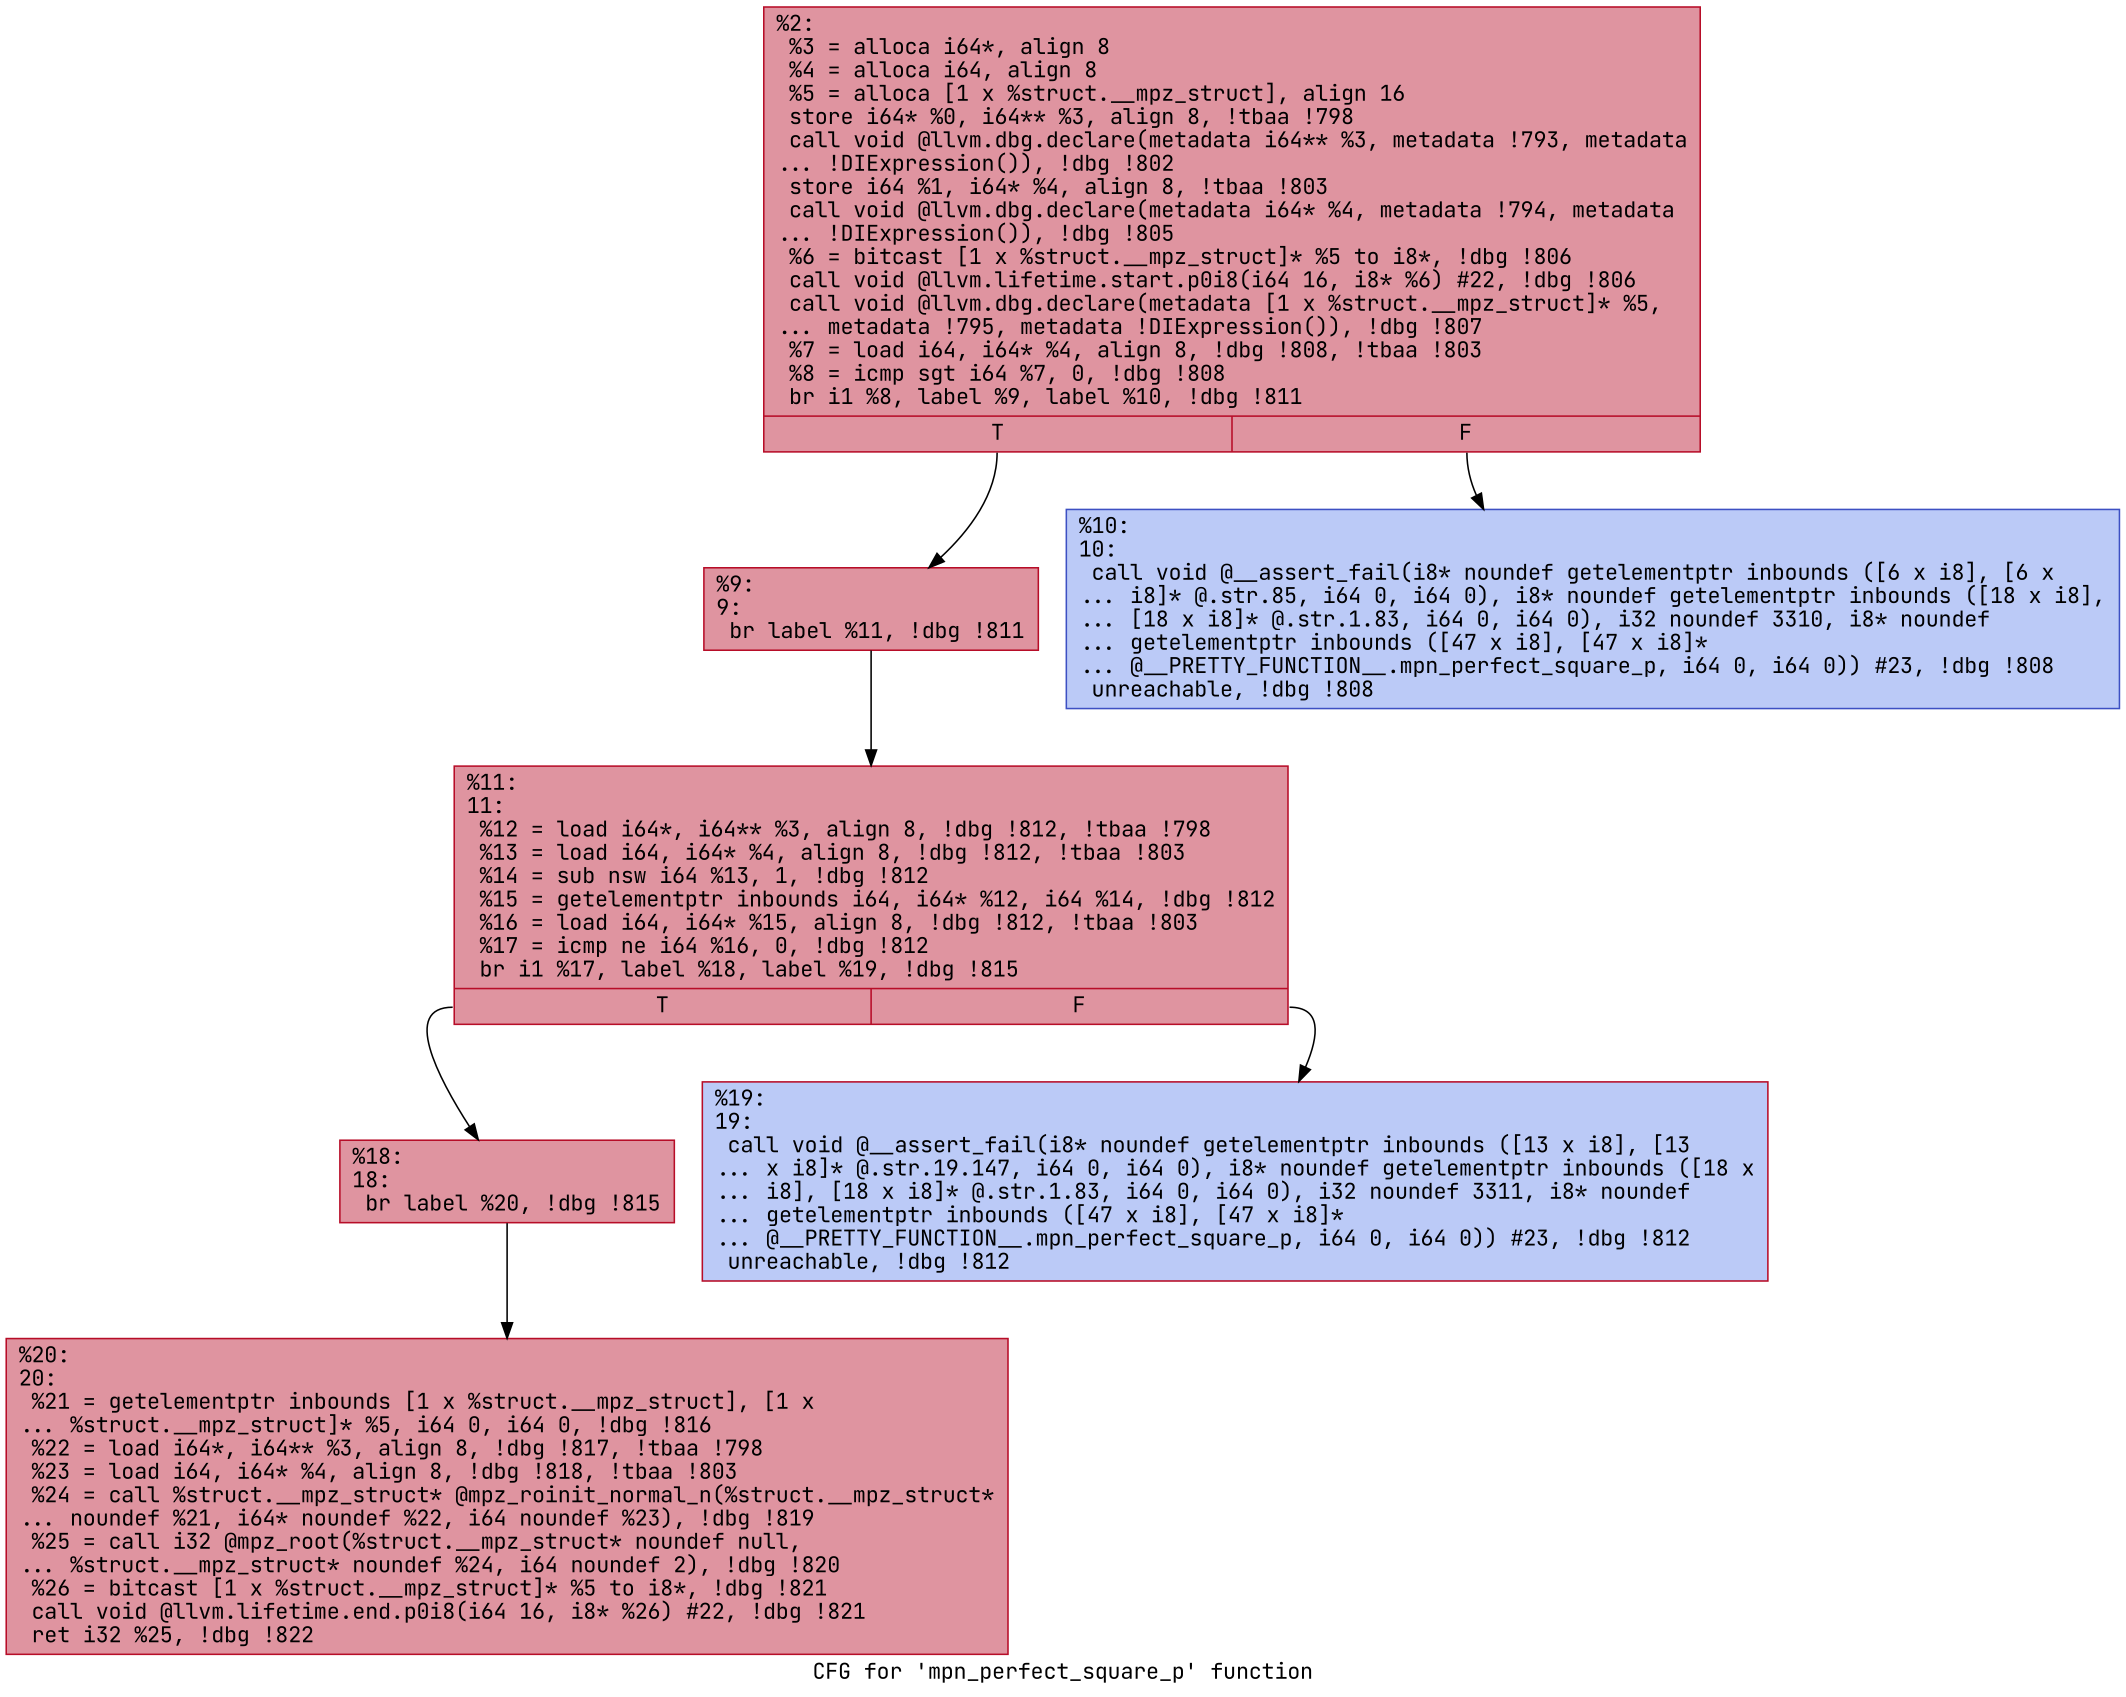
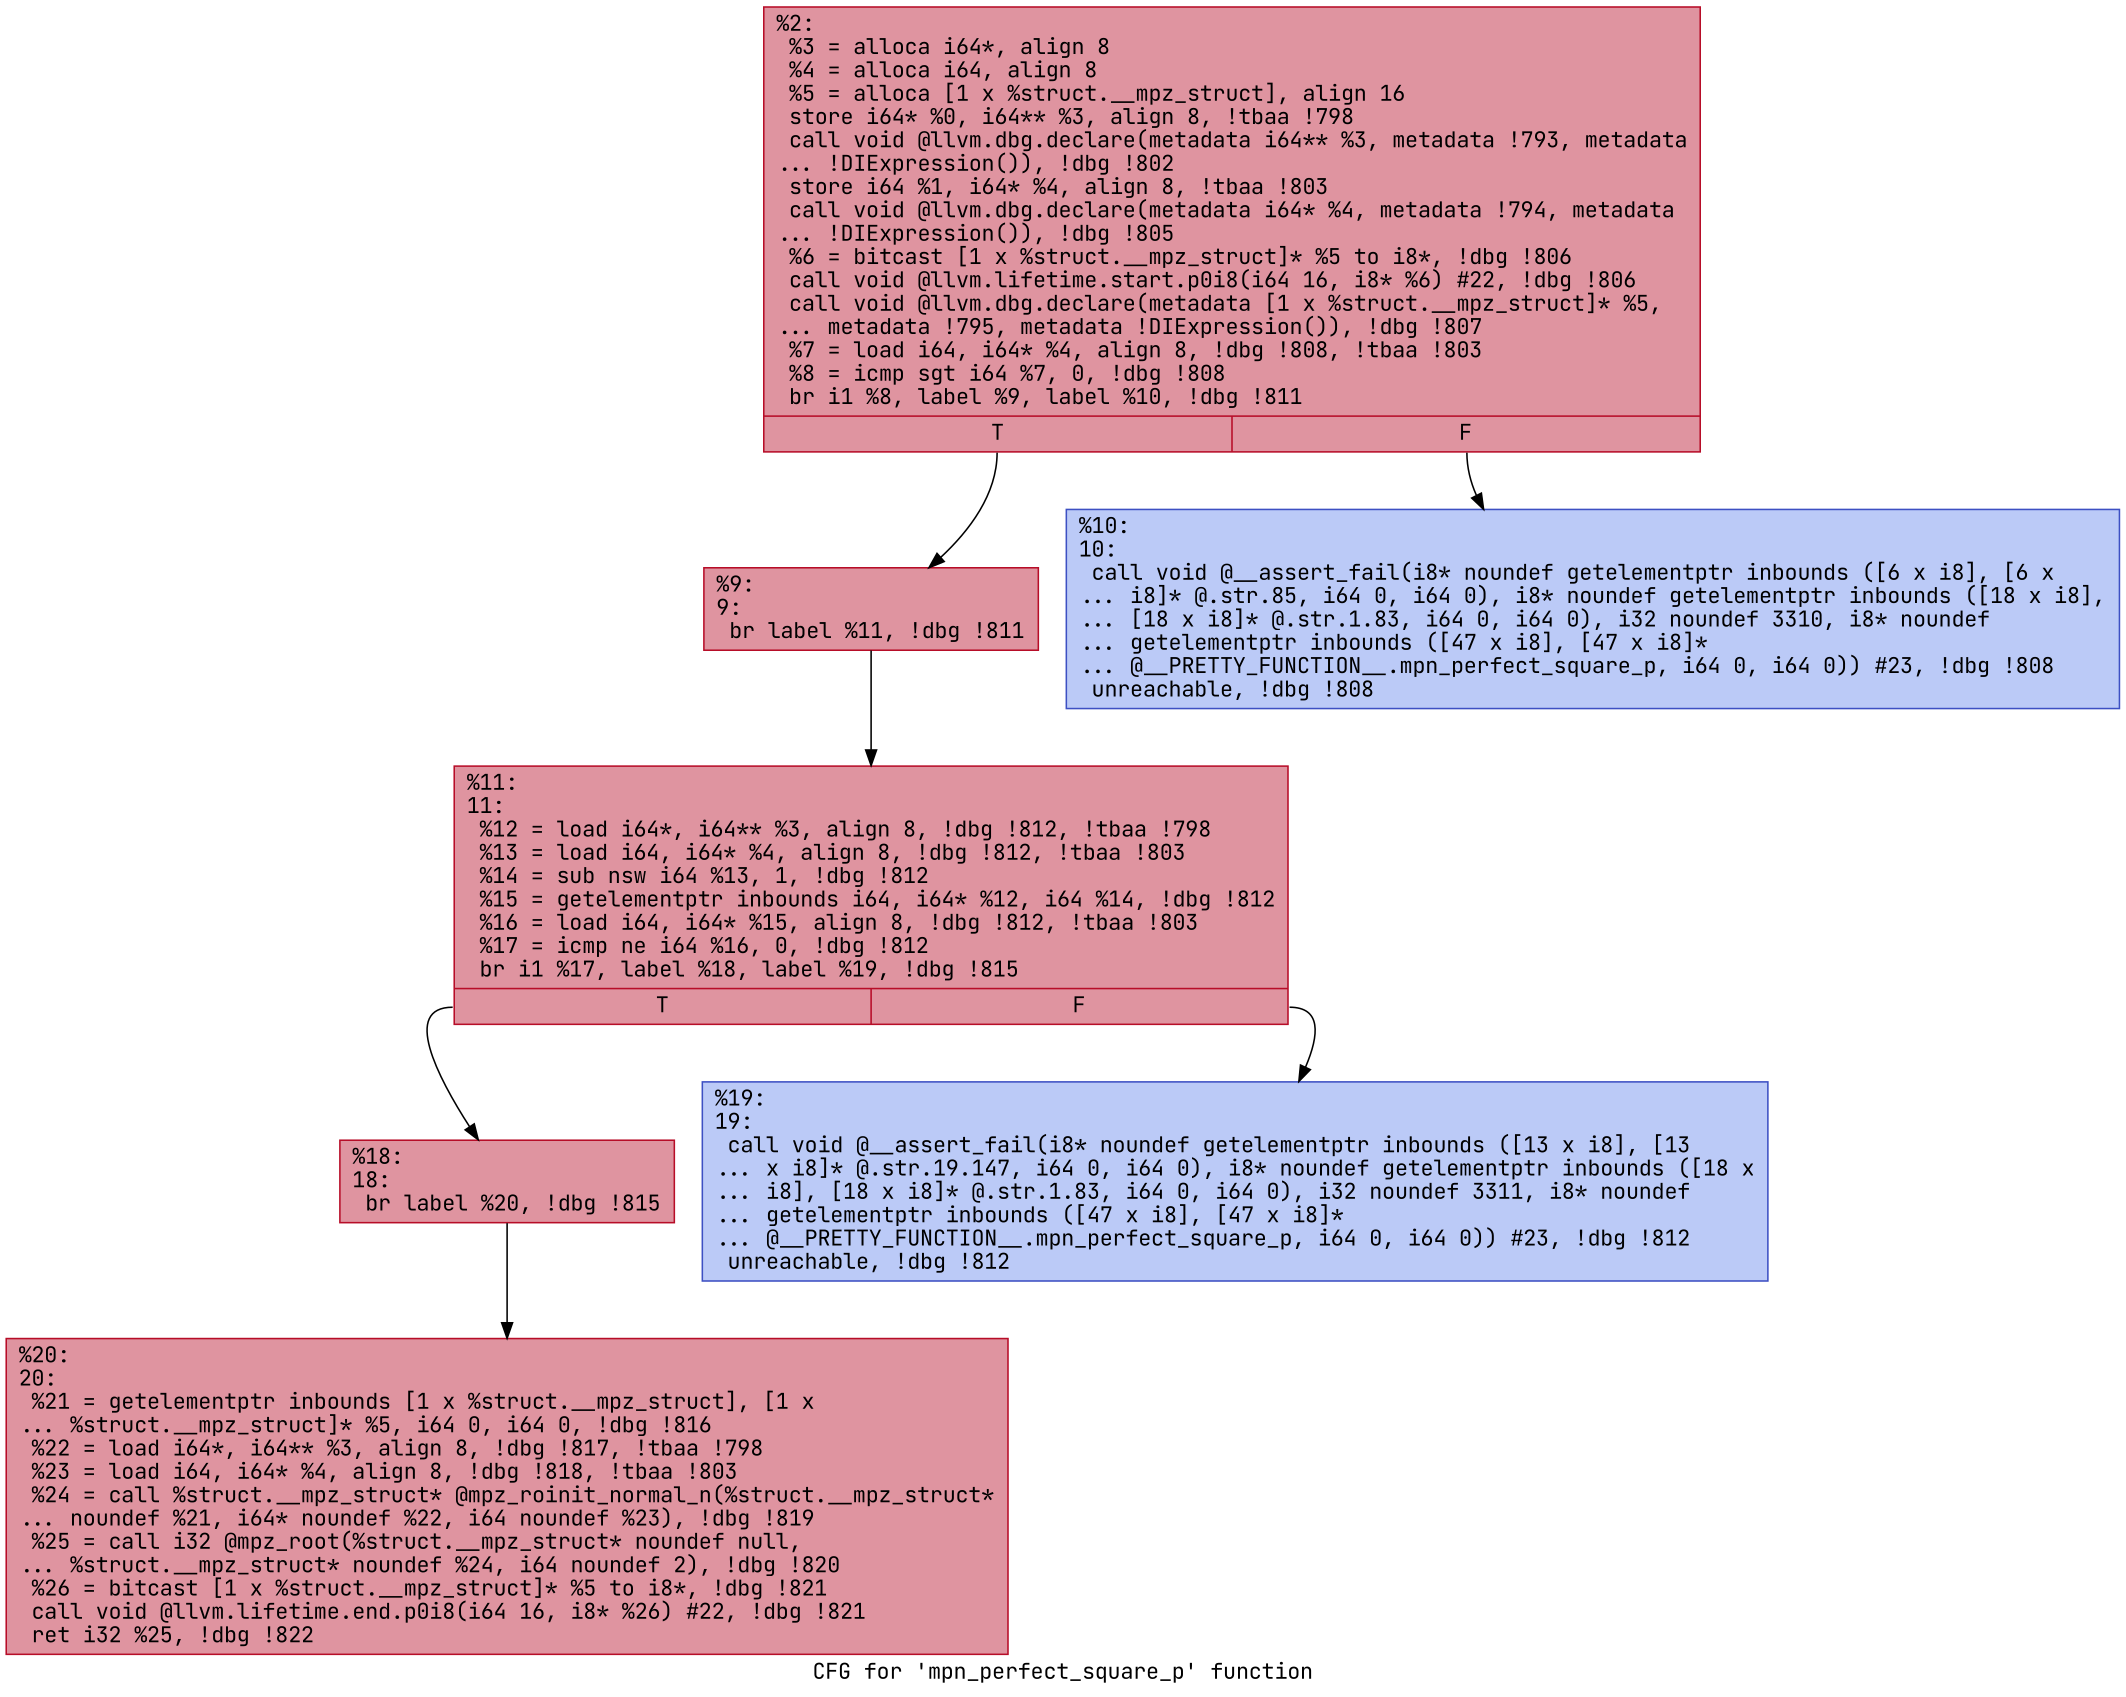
(1235, 1181) -> (1235, 1181)
